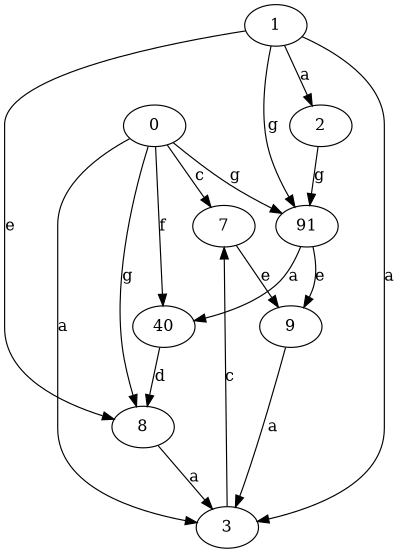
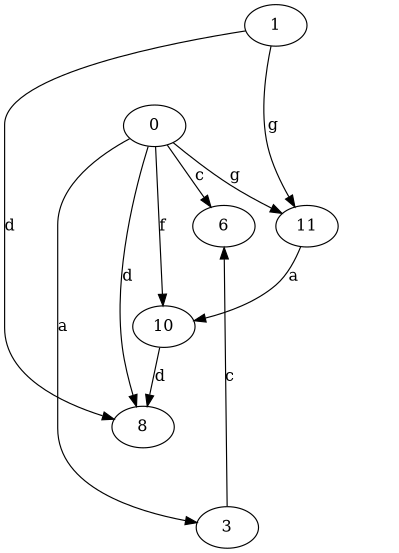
(321, 126) -> none
(10, 226) -> (10, 226)
(224, 226) -> (224, 226)
(307, 226) -> (307, 226)
(128, 276) -> (128, 276)
(384, 292) -> none
(164, 327) -> (164, 327)
(291, 327) -> none
(181, 473) -> none
